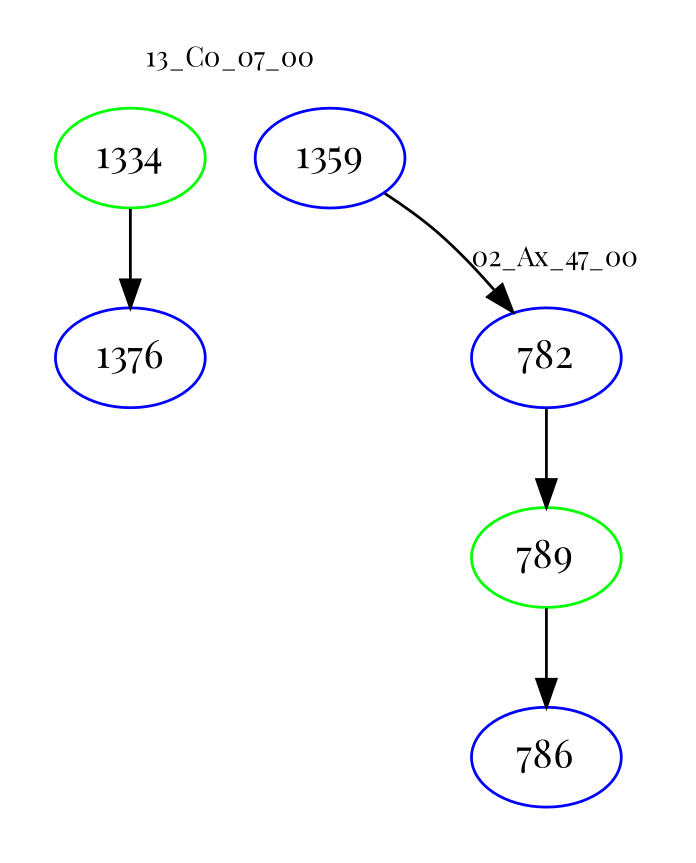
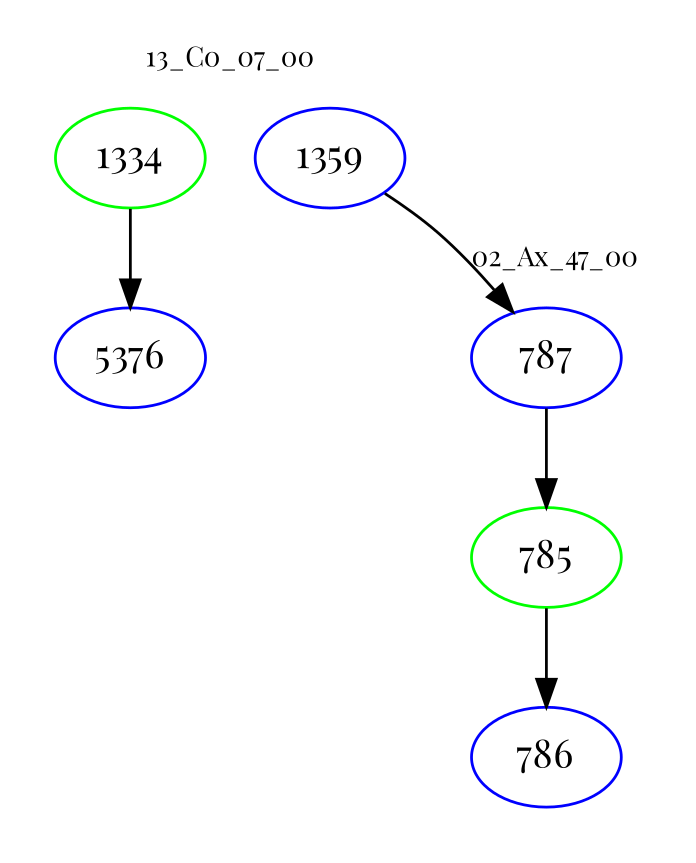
(130, 358) -> (130, 358)
(546, 358) -> (546, 358)
(546, 557) -> (546, 557)
